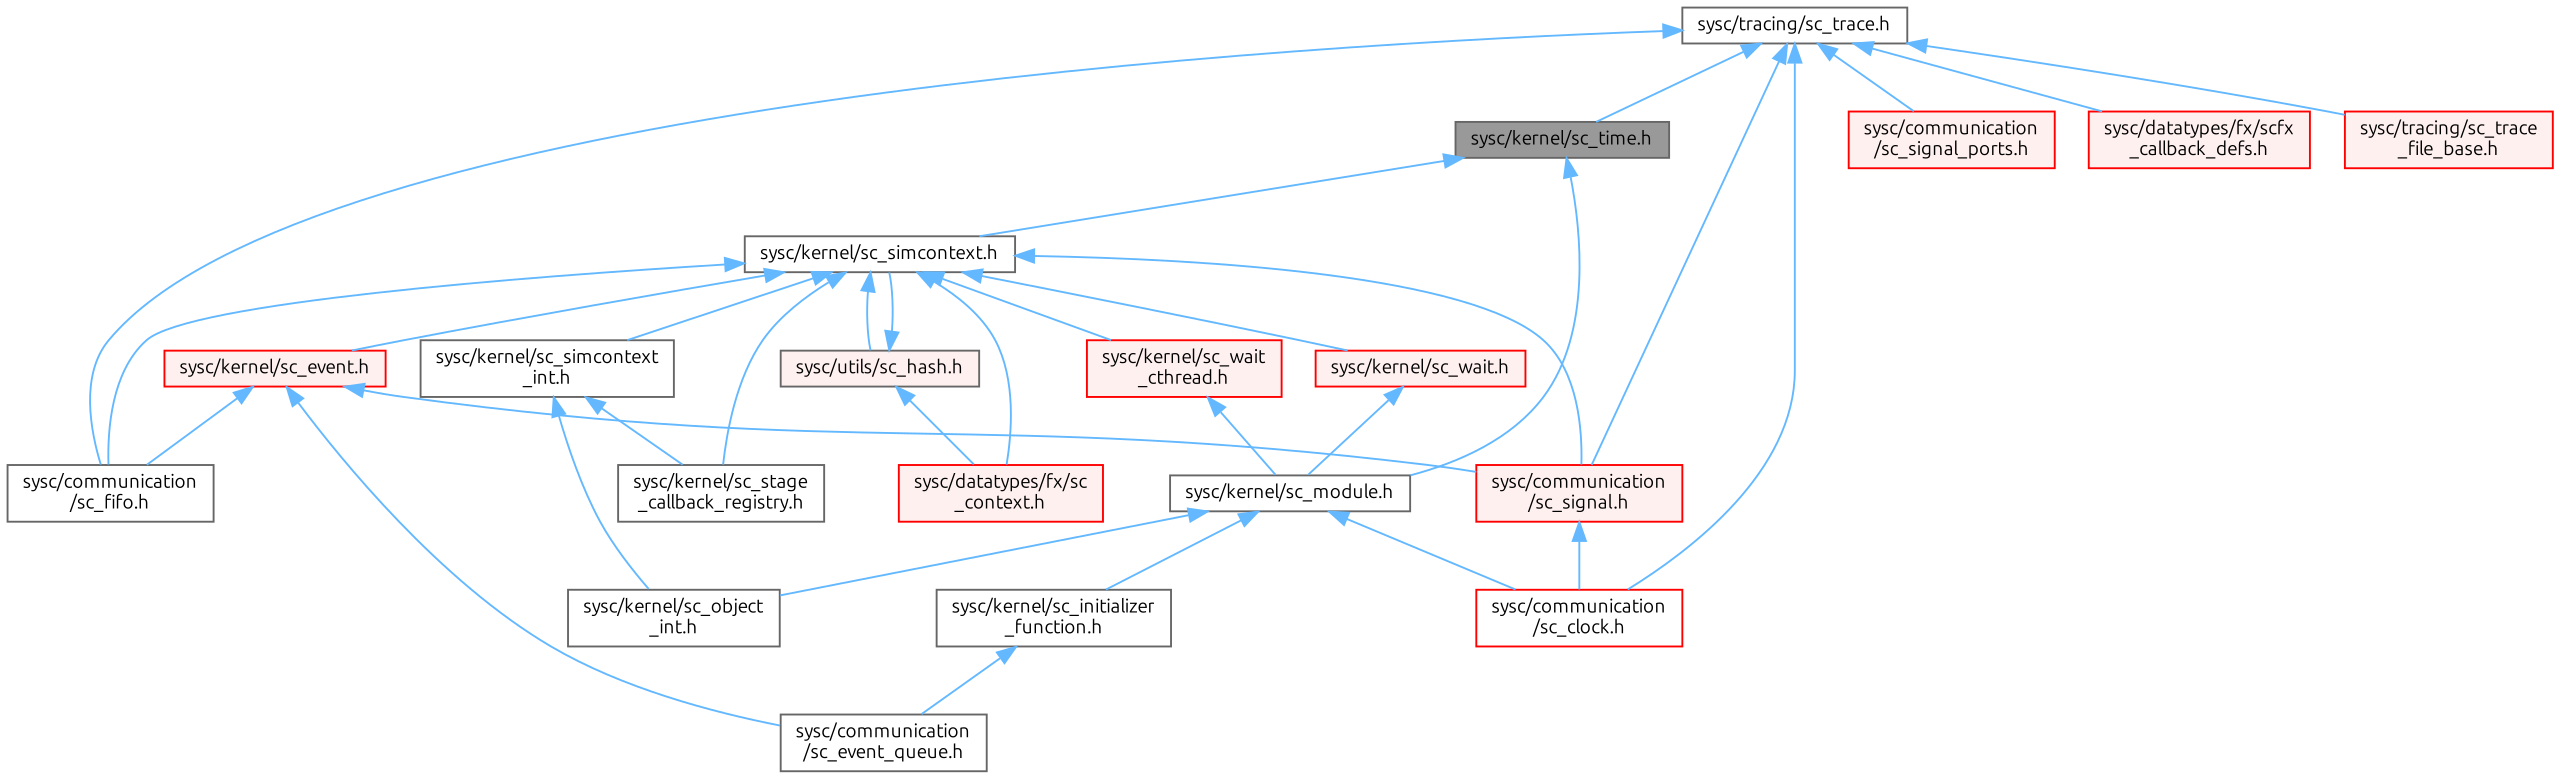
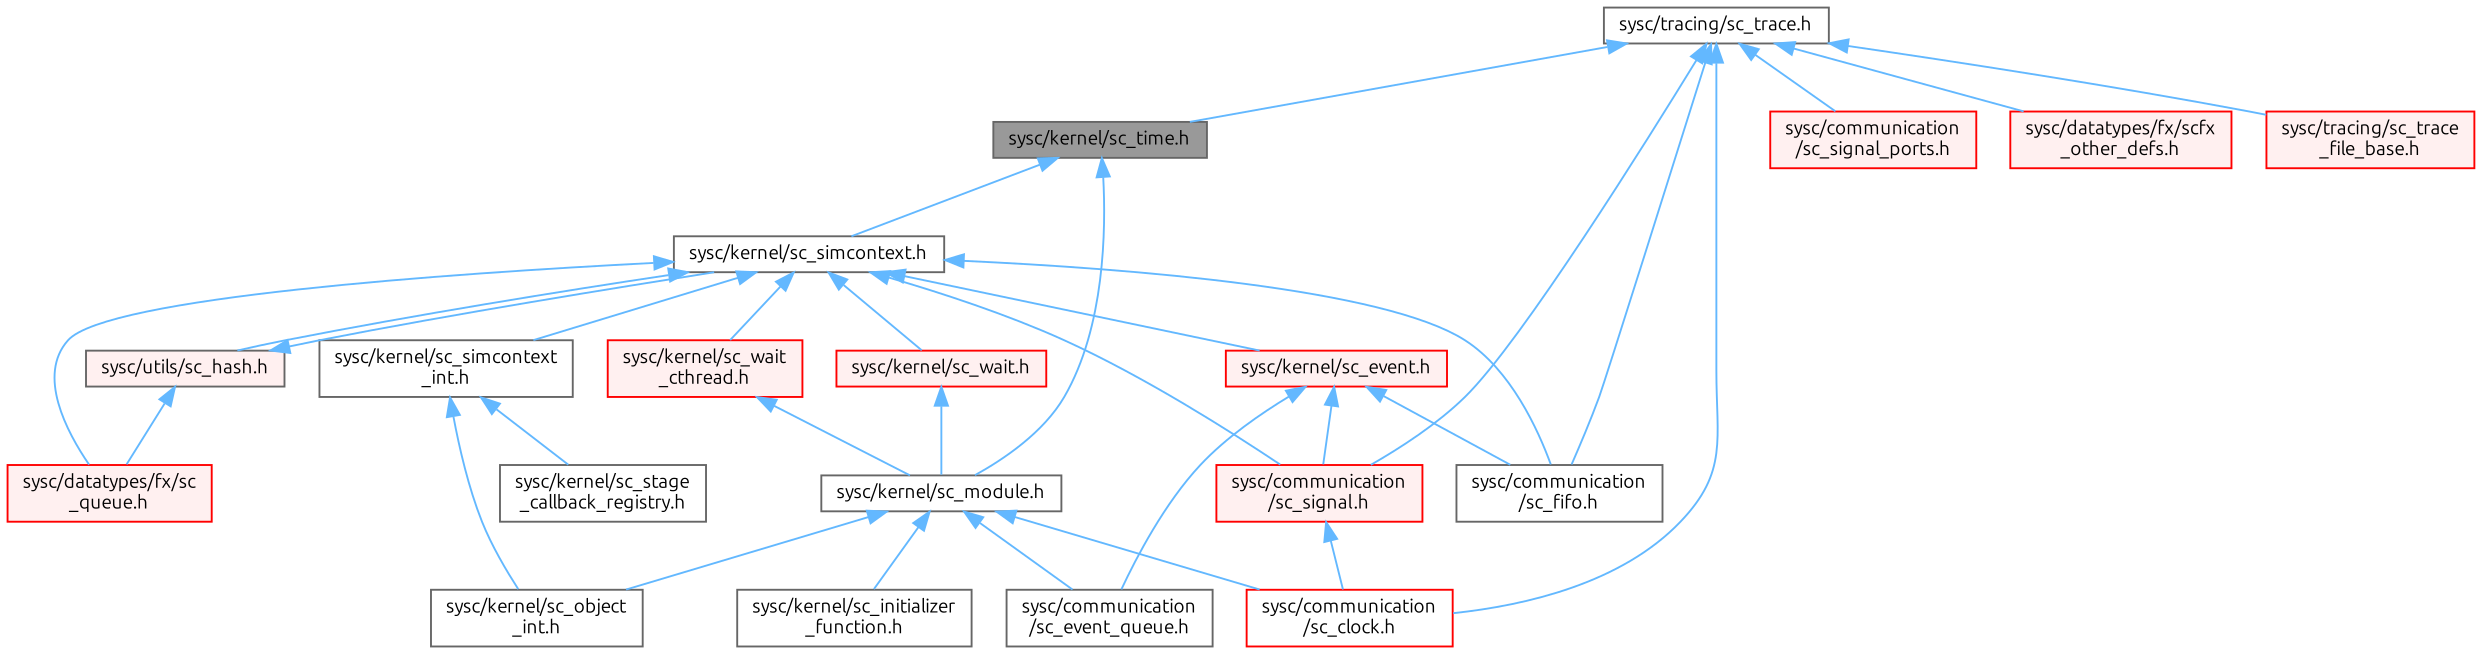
(2199, 140) -> (2121, 140)
(752, 359) -> none
(1001, 493) -> (110, 493)
(961, 686) -> (1026, 556)
